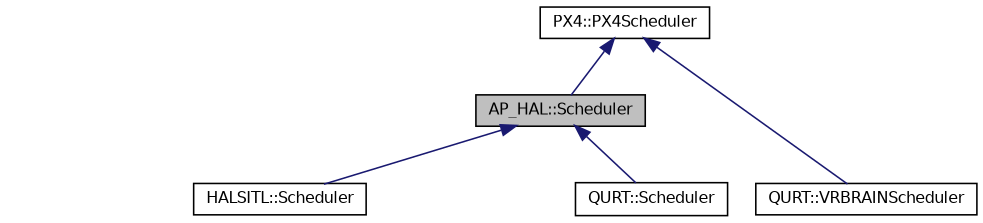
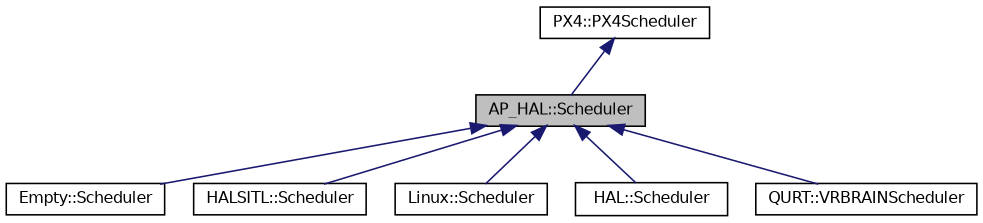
(752, 116) -> (721, 157)
none -> (85, 199)
none -> (471, 199)
(652, 199) -> (652, 199)
